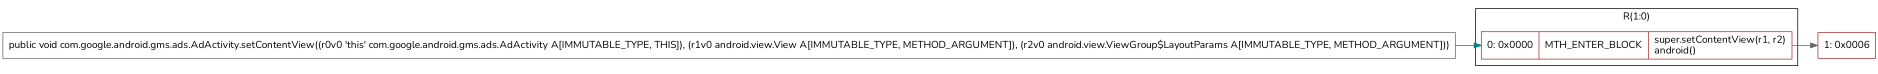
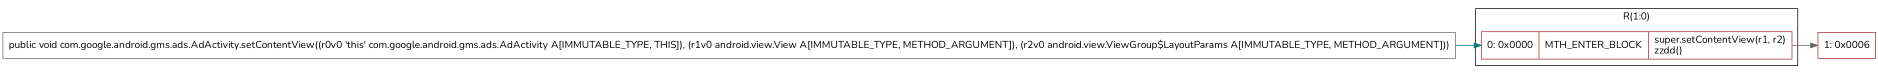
(1675, 50) -> (1669, 50)
